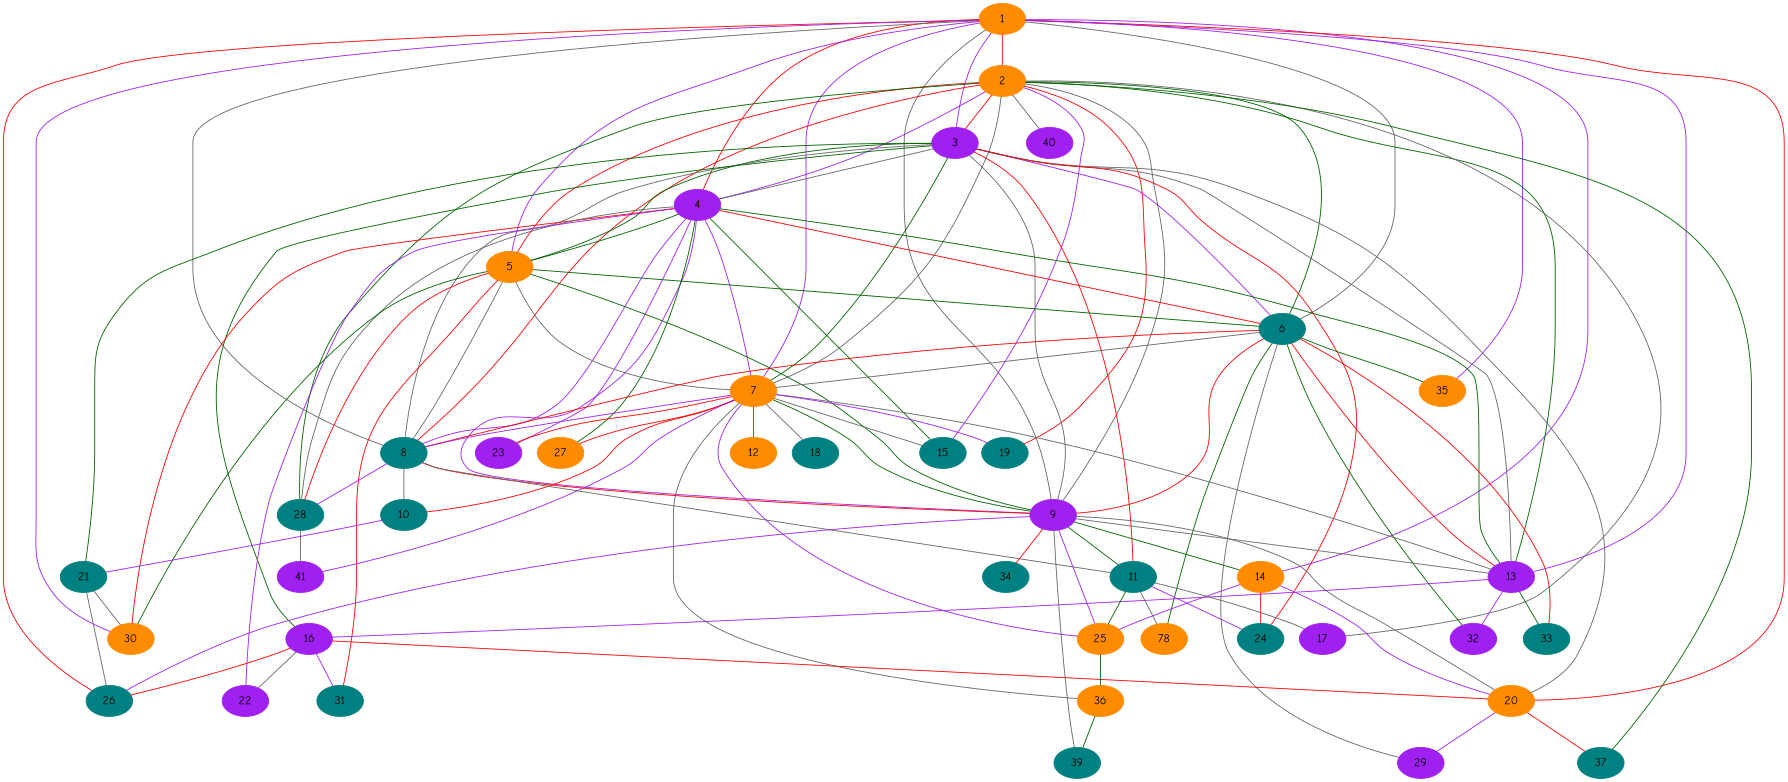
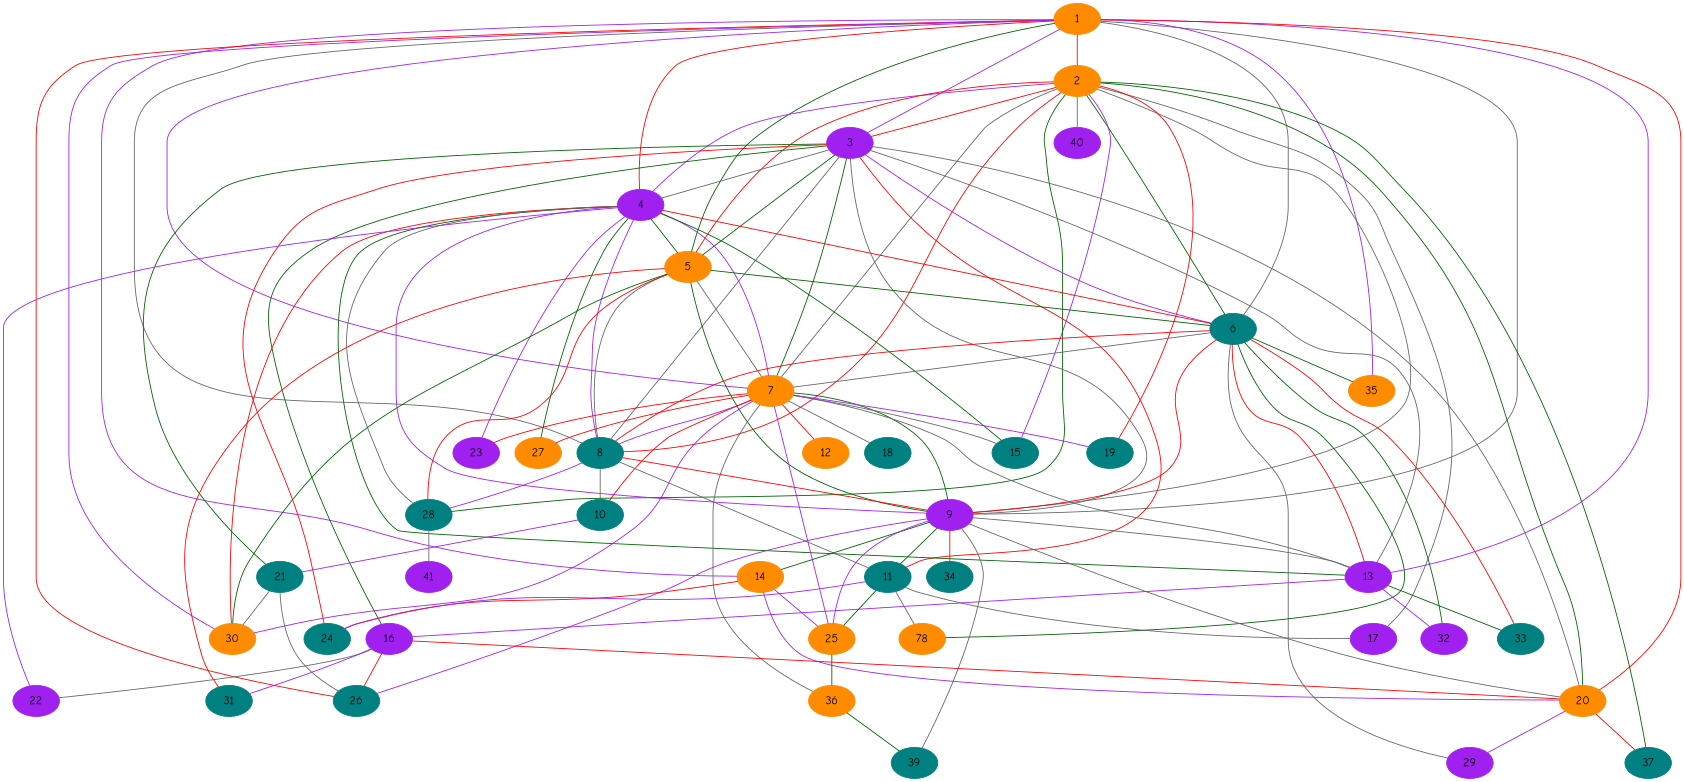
(711, 81) -> (837, 89)
(1488, 169) -> (1451, 285)
(538, 507) -> (537, 583)
